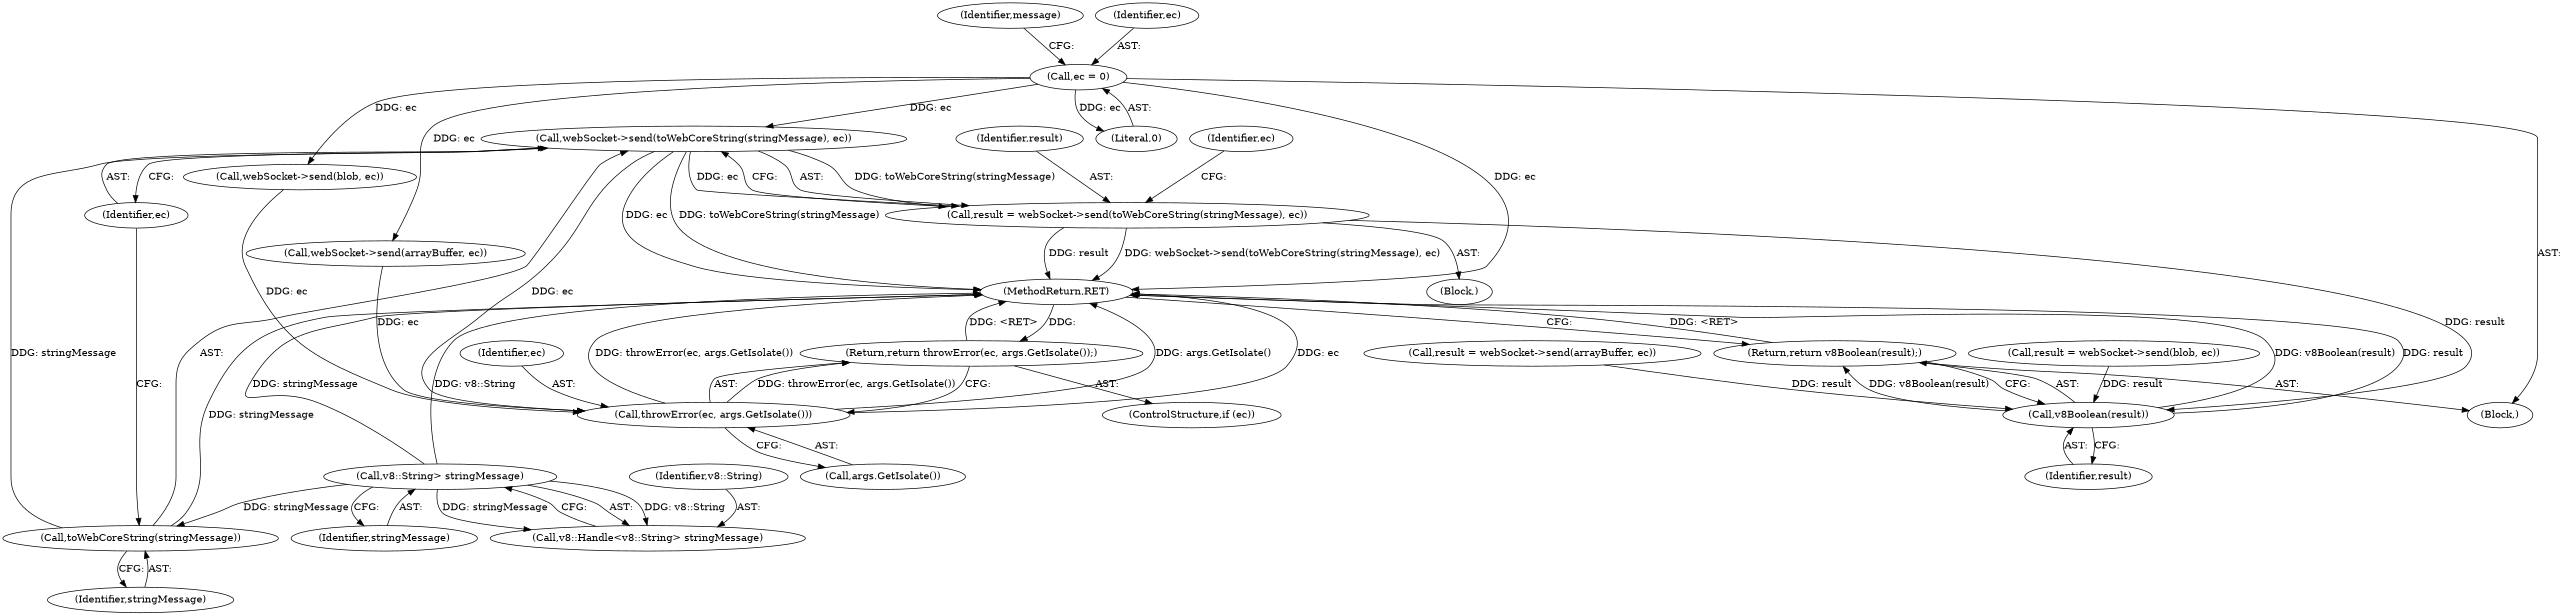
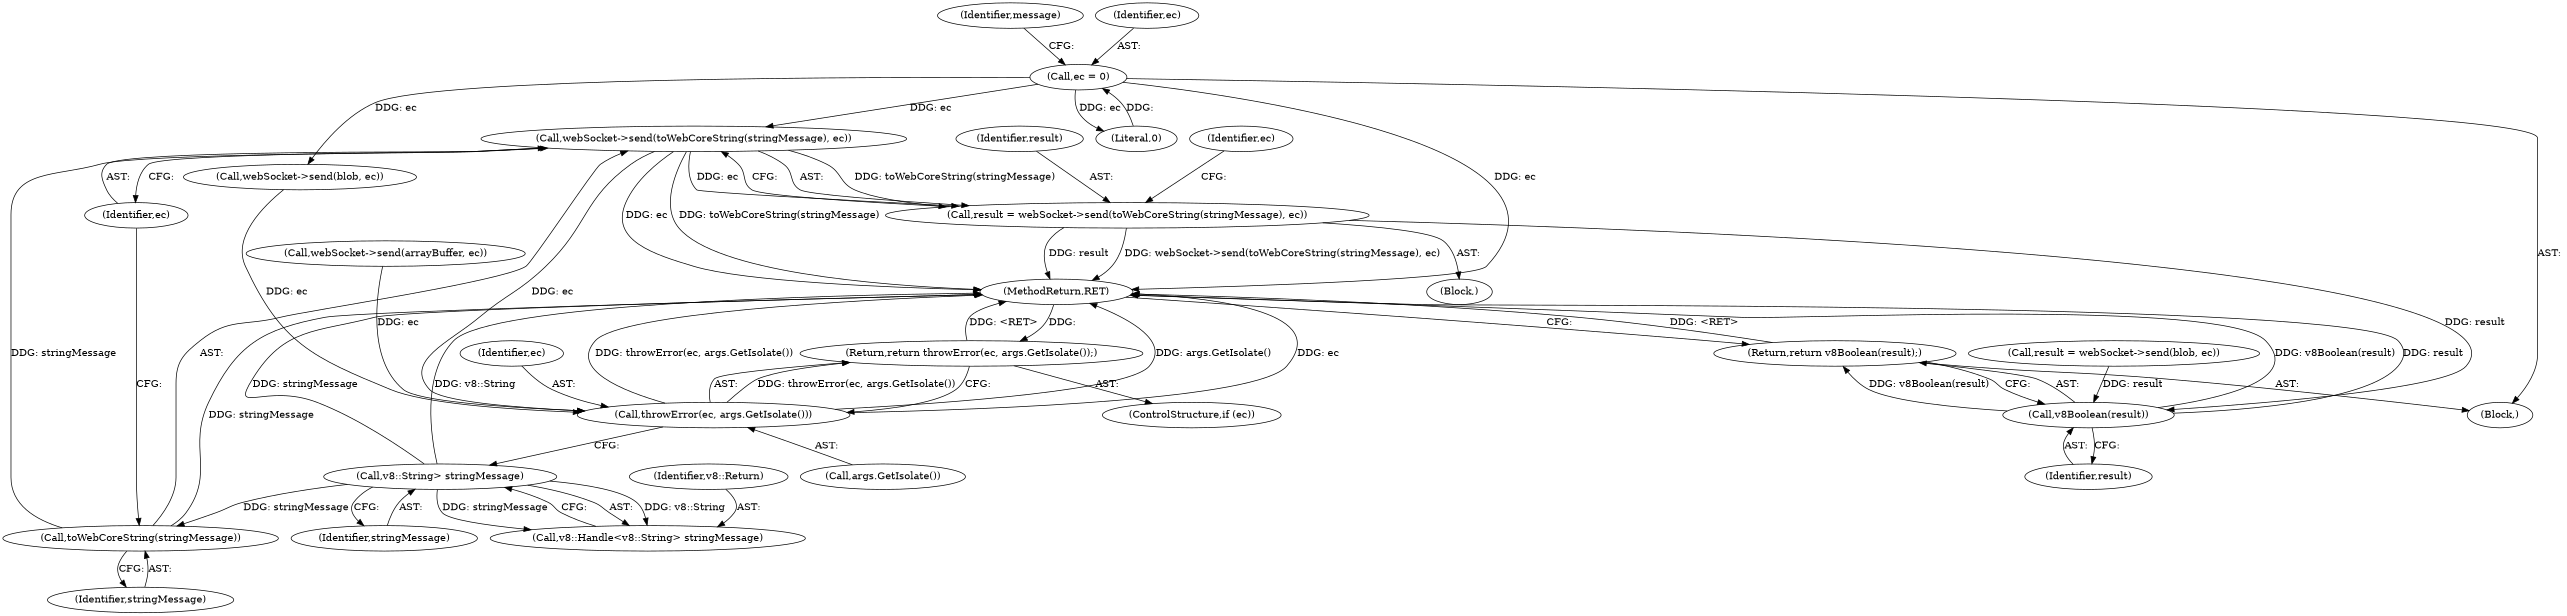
(671, 90) -> none
(1141, 108) -> (1141, 108)
(1532, 353) -> none
(768, 455) -> (580, 445)
(709, 477) -> (709, 477)
